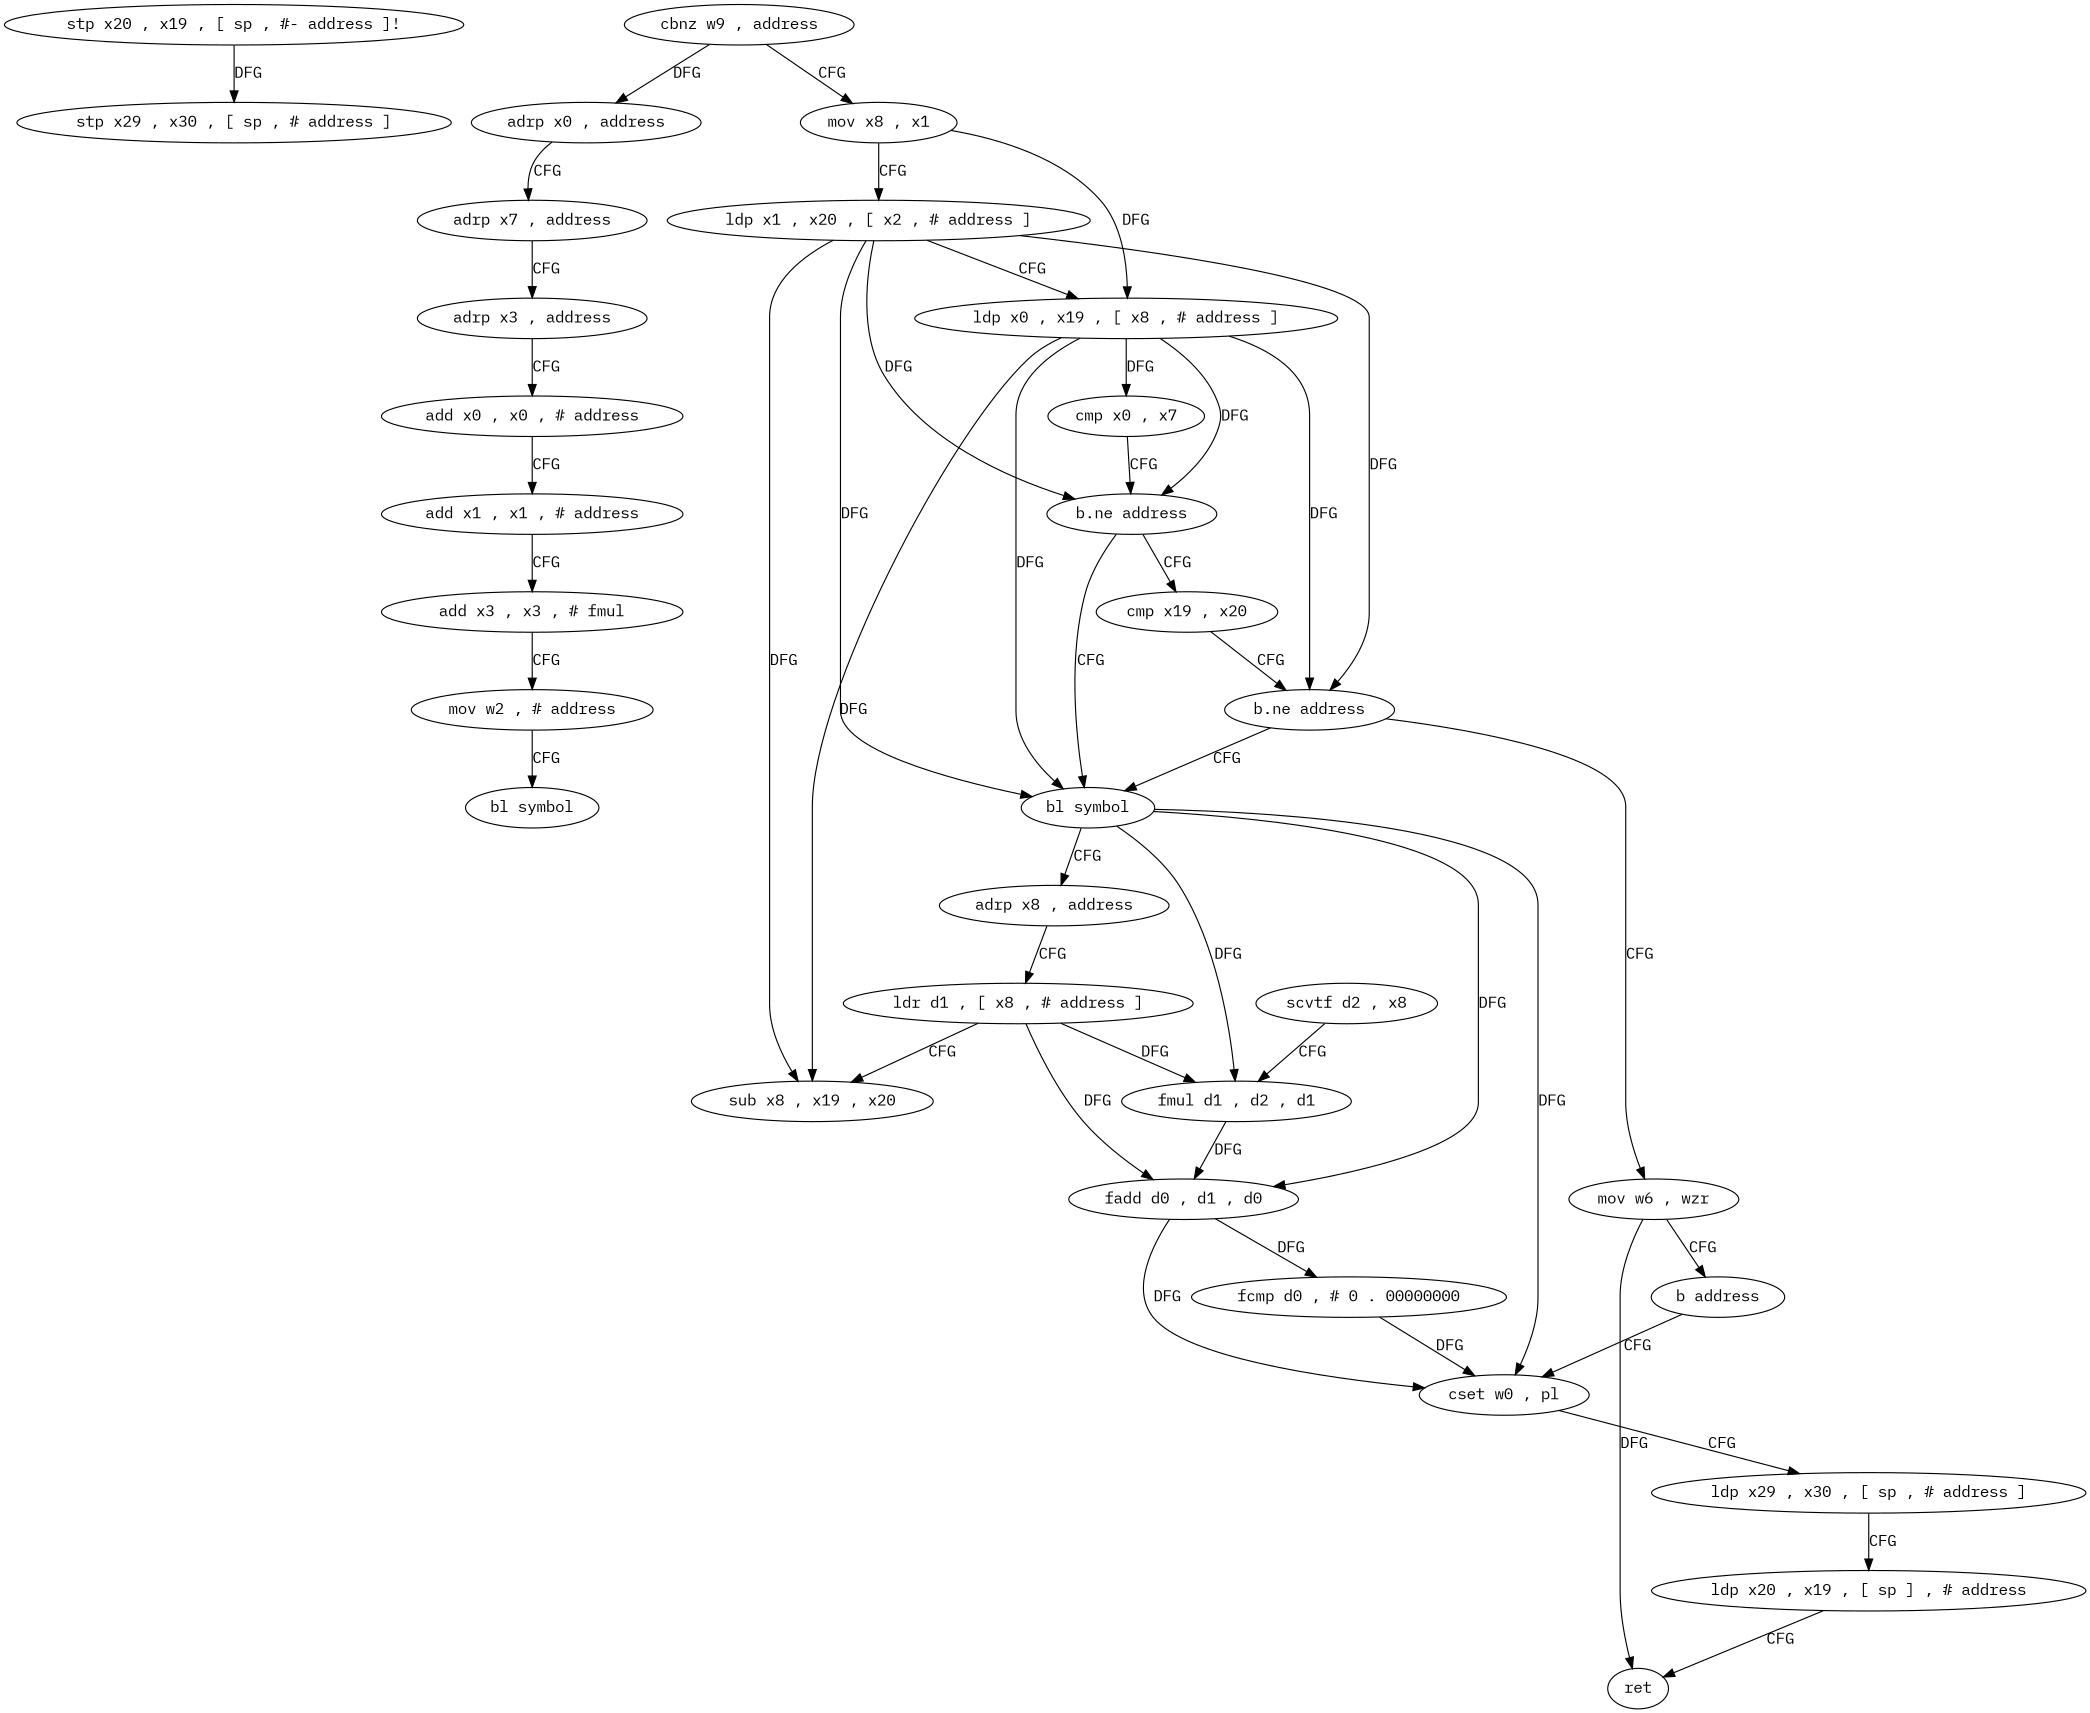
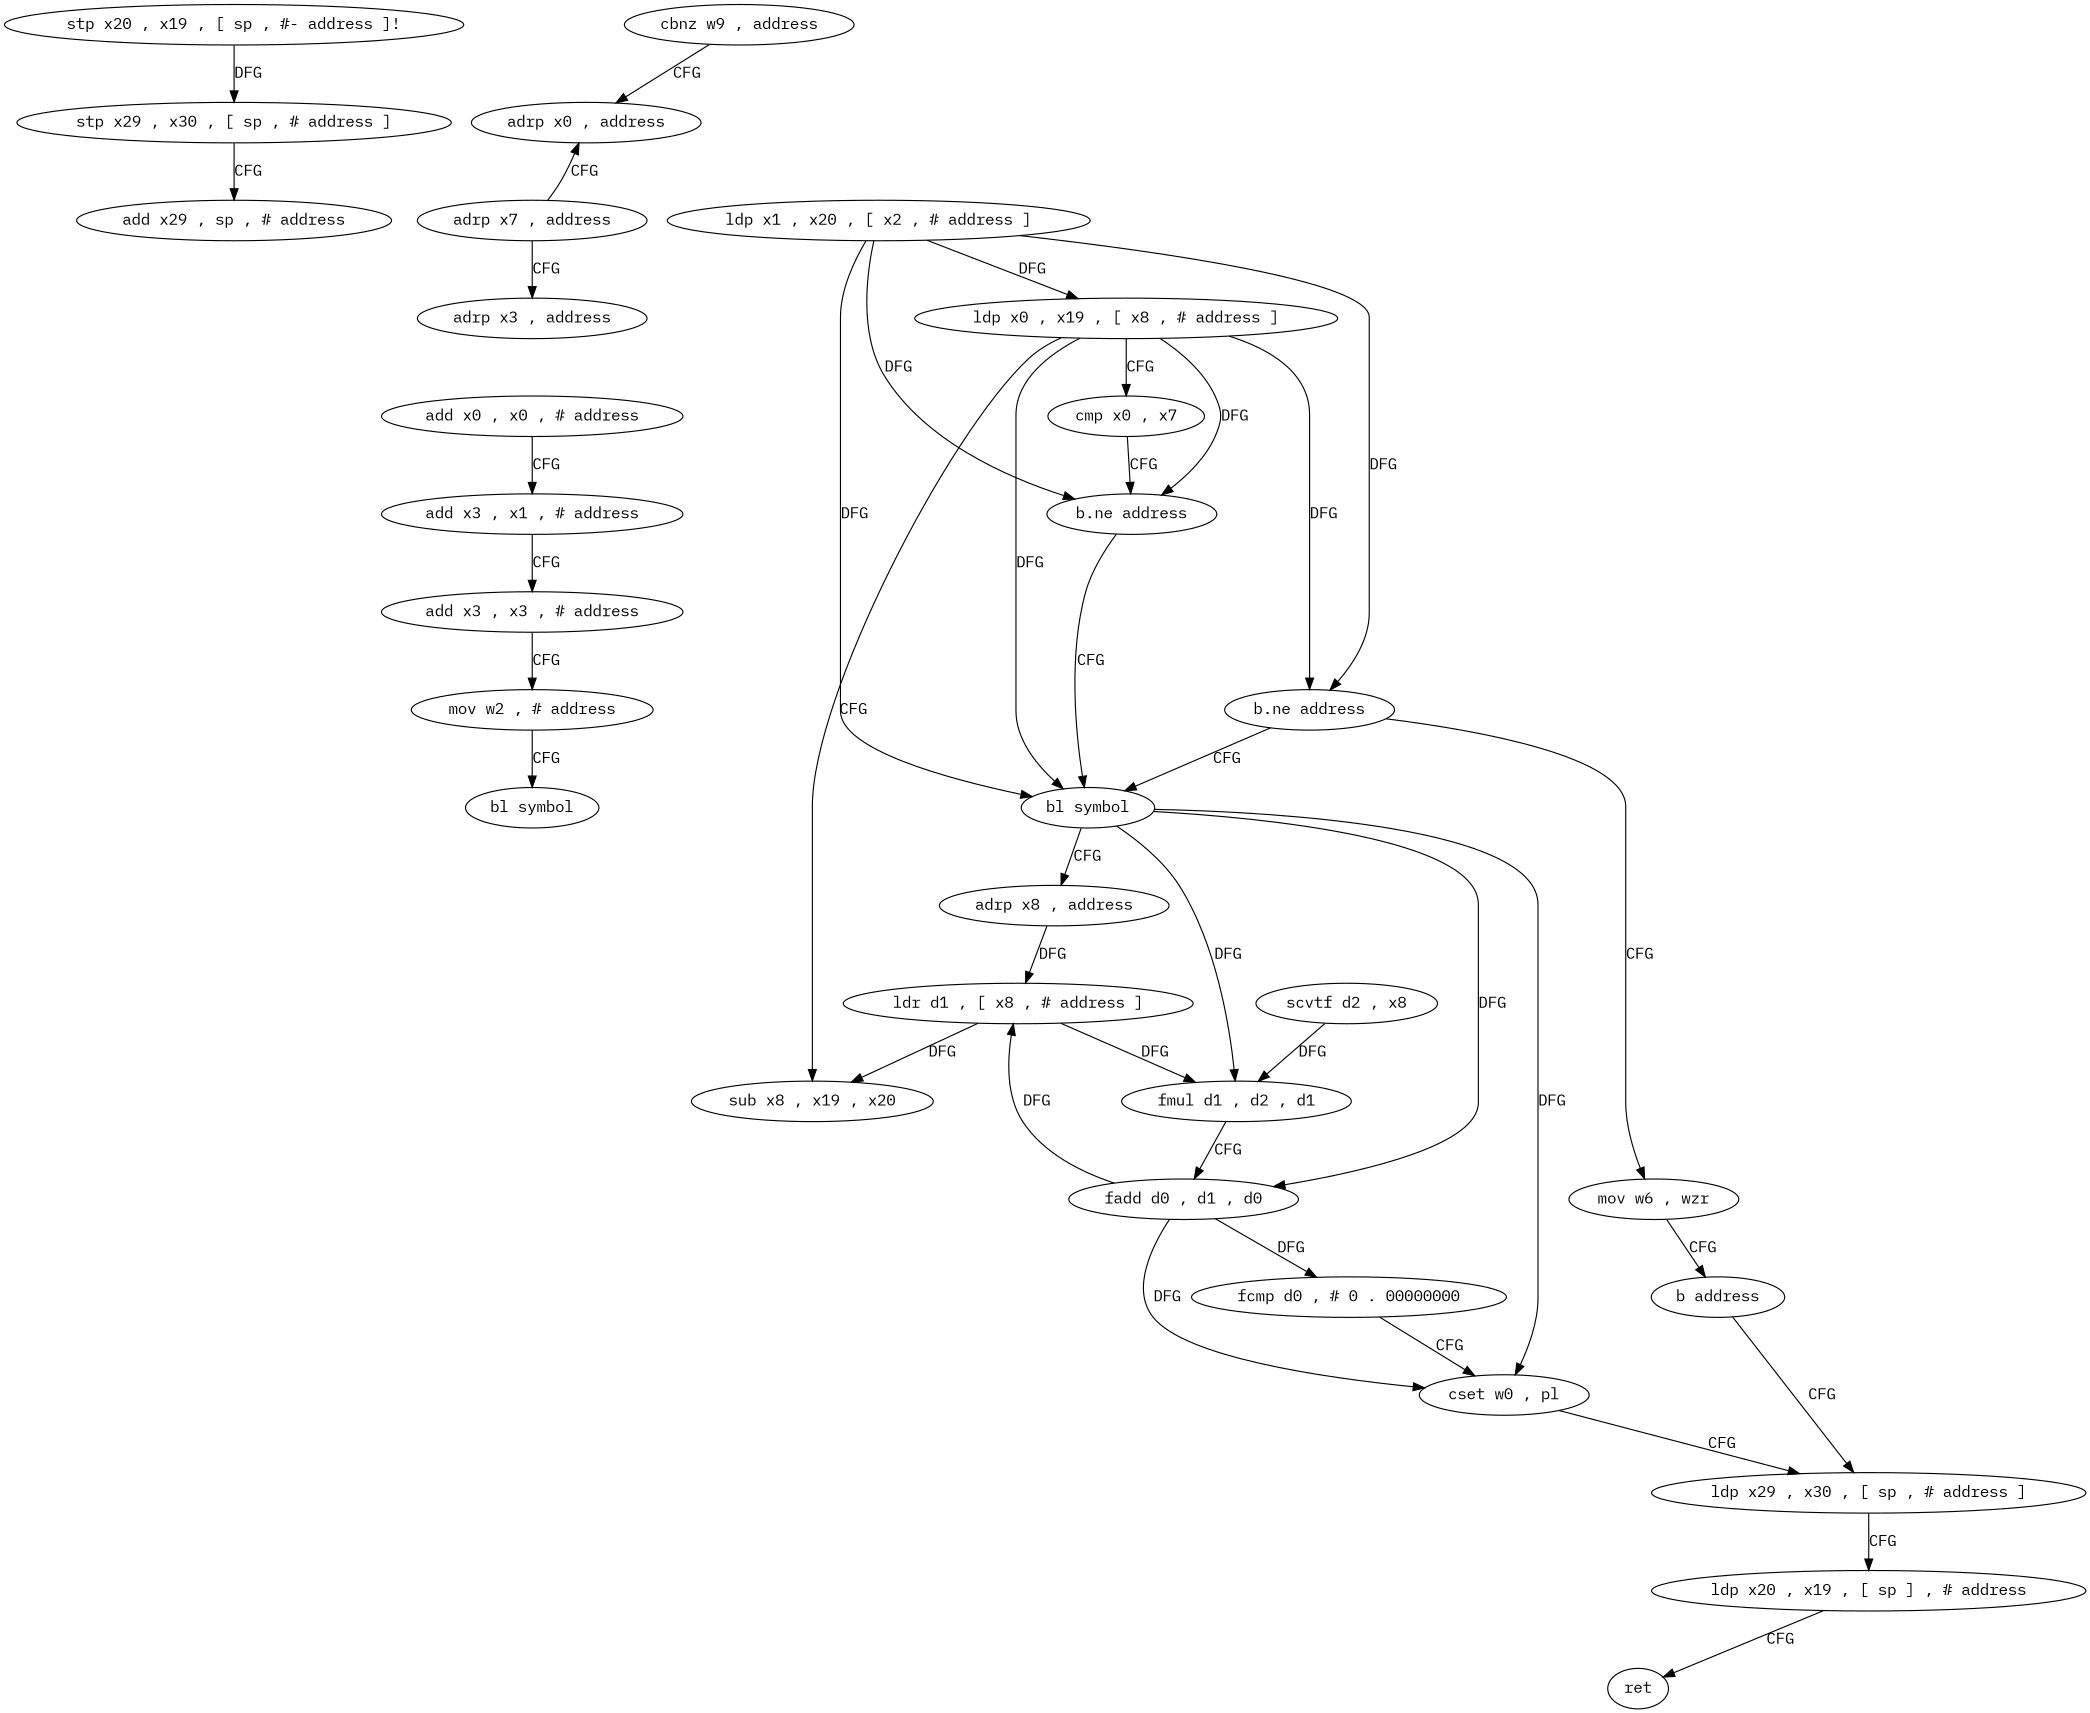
(687, 74) -> (687, 74)
(879, 123) -> none
(534, 162) -> (563, 178)
none -> (234, 220)
(1032, 269) -> (1032, 269)
(532, 362) -> none
(1140, 367) -> (1140, 367)
(532, 514) -> (532, 514)
(532, 612) -> (532, 612)
(1187, 612) -> none
(770, 644) -> none
(853, 710) -> (853, 710)
(1053, 955) -> (1053, 955)
(942, 1052) -> (942, 1052)
(1312, 1052) -> (1312, 1052)
(1073, 1108) -> (1030, 1131)
(1228, 1150) -> (1228, 1150)
(1450, 1346) -> (1450, 1346)
(1611, 1346) -> (1790, 1390)
(1620, 1437) -> none
